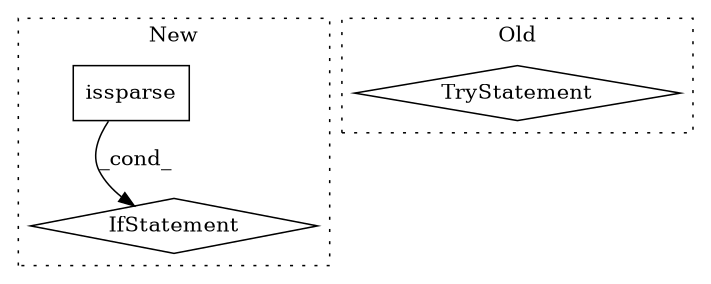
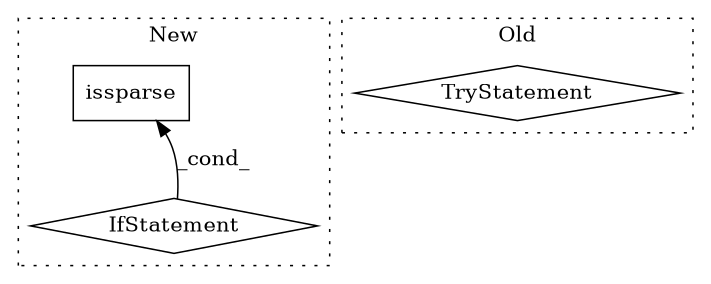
(96, 162) -> (177, 165)
